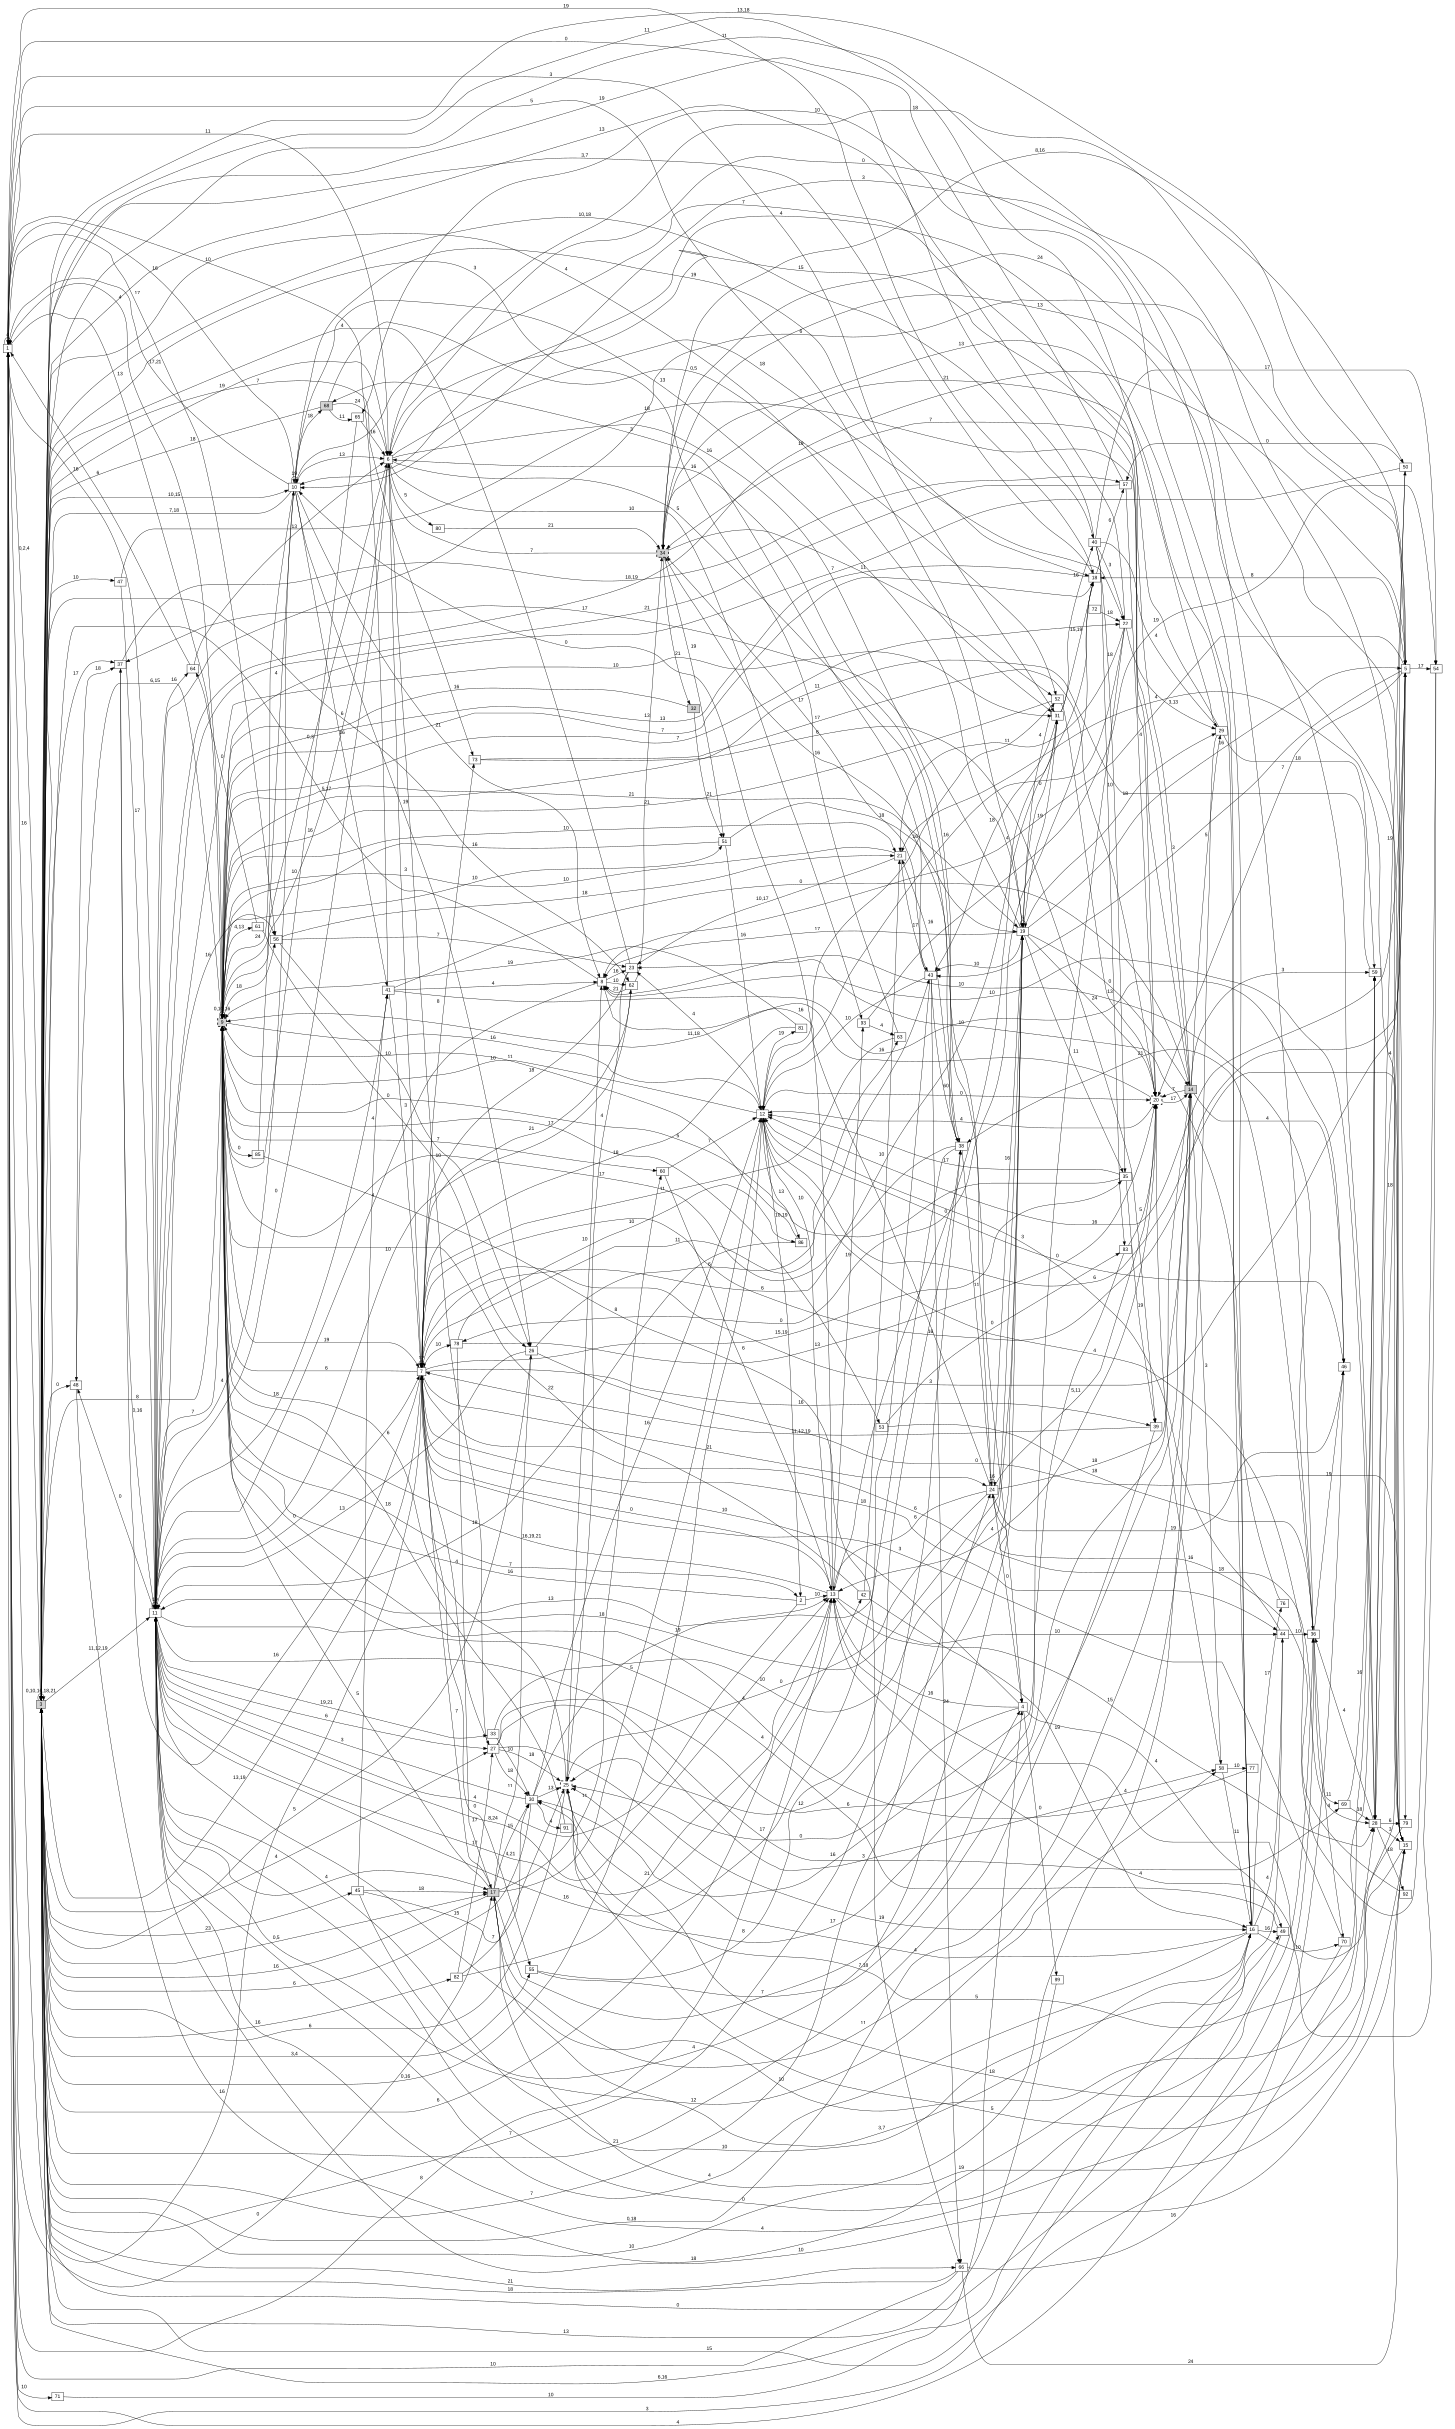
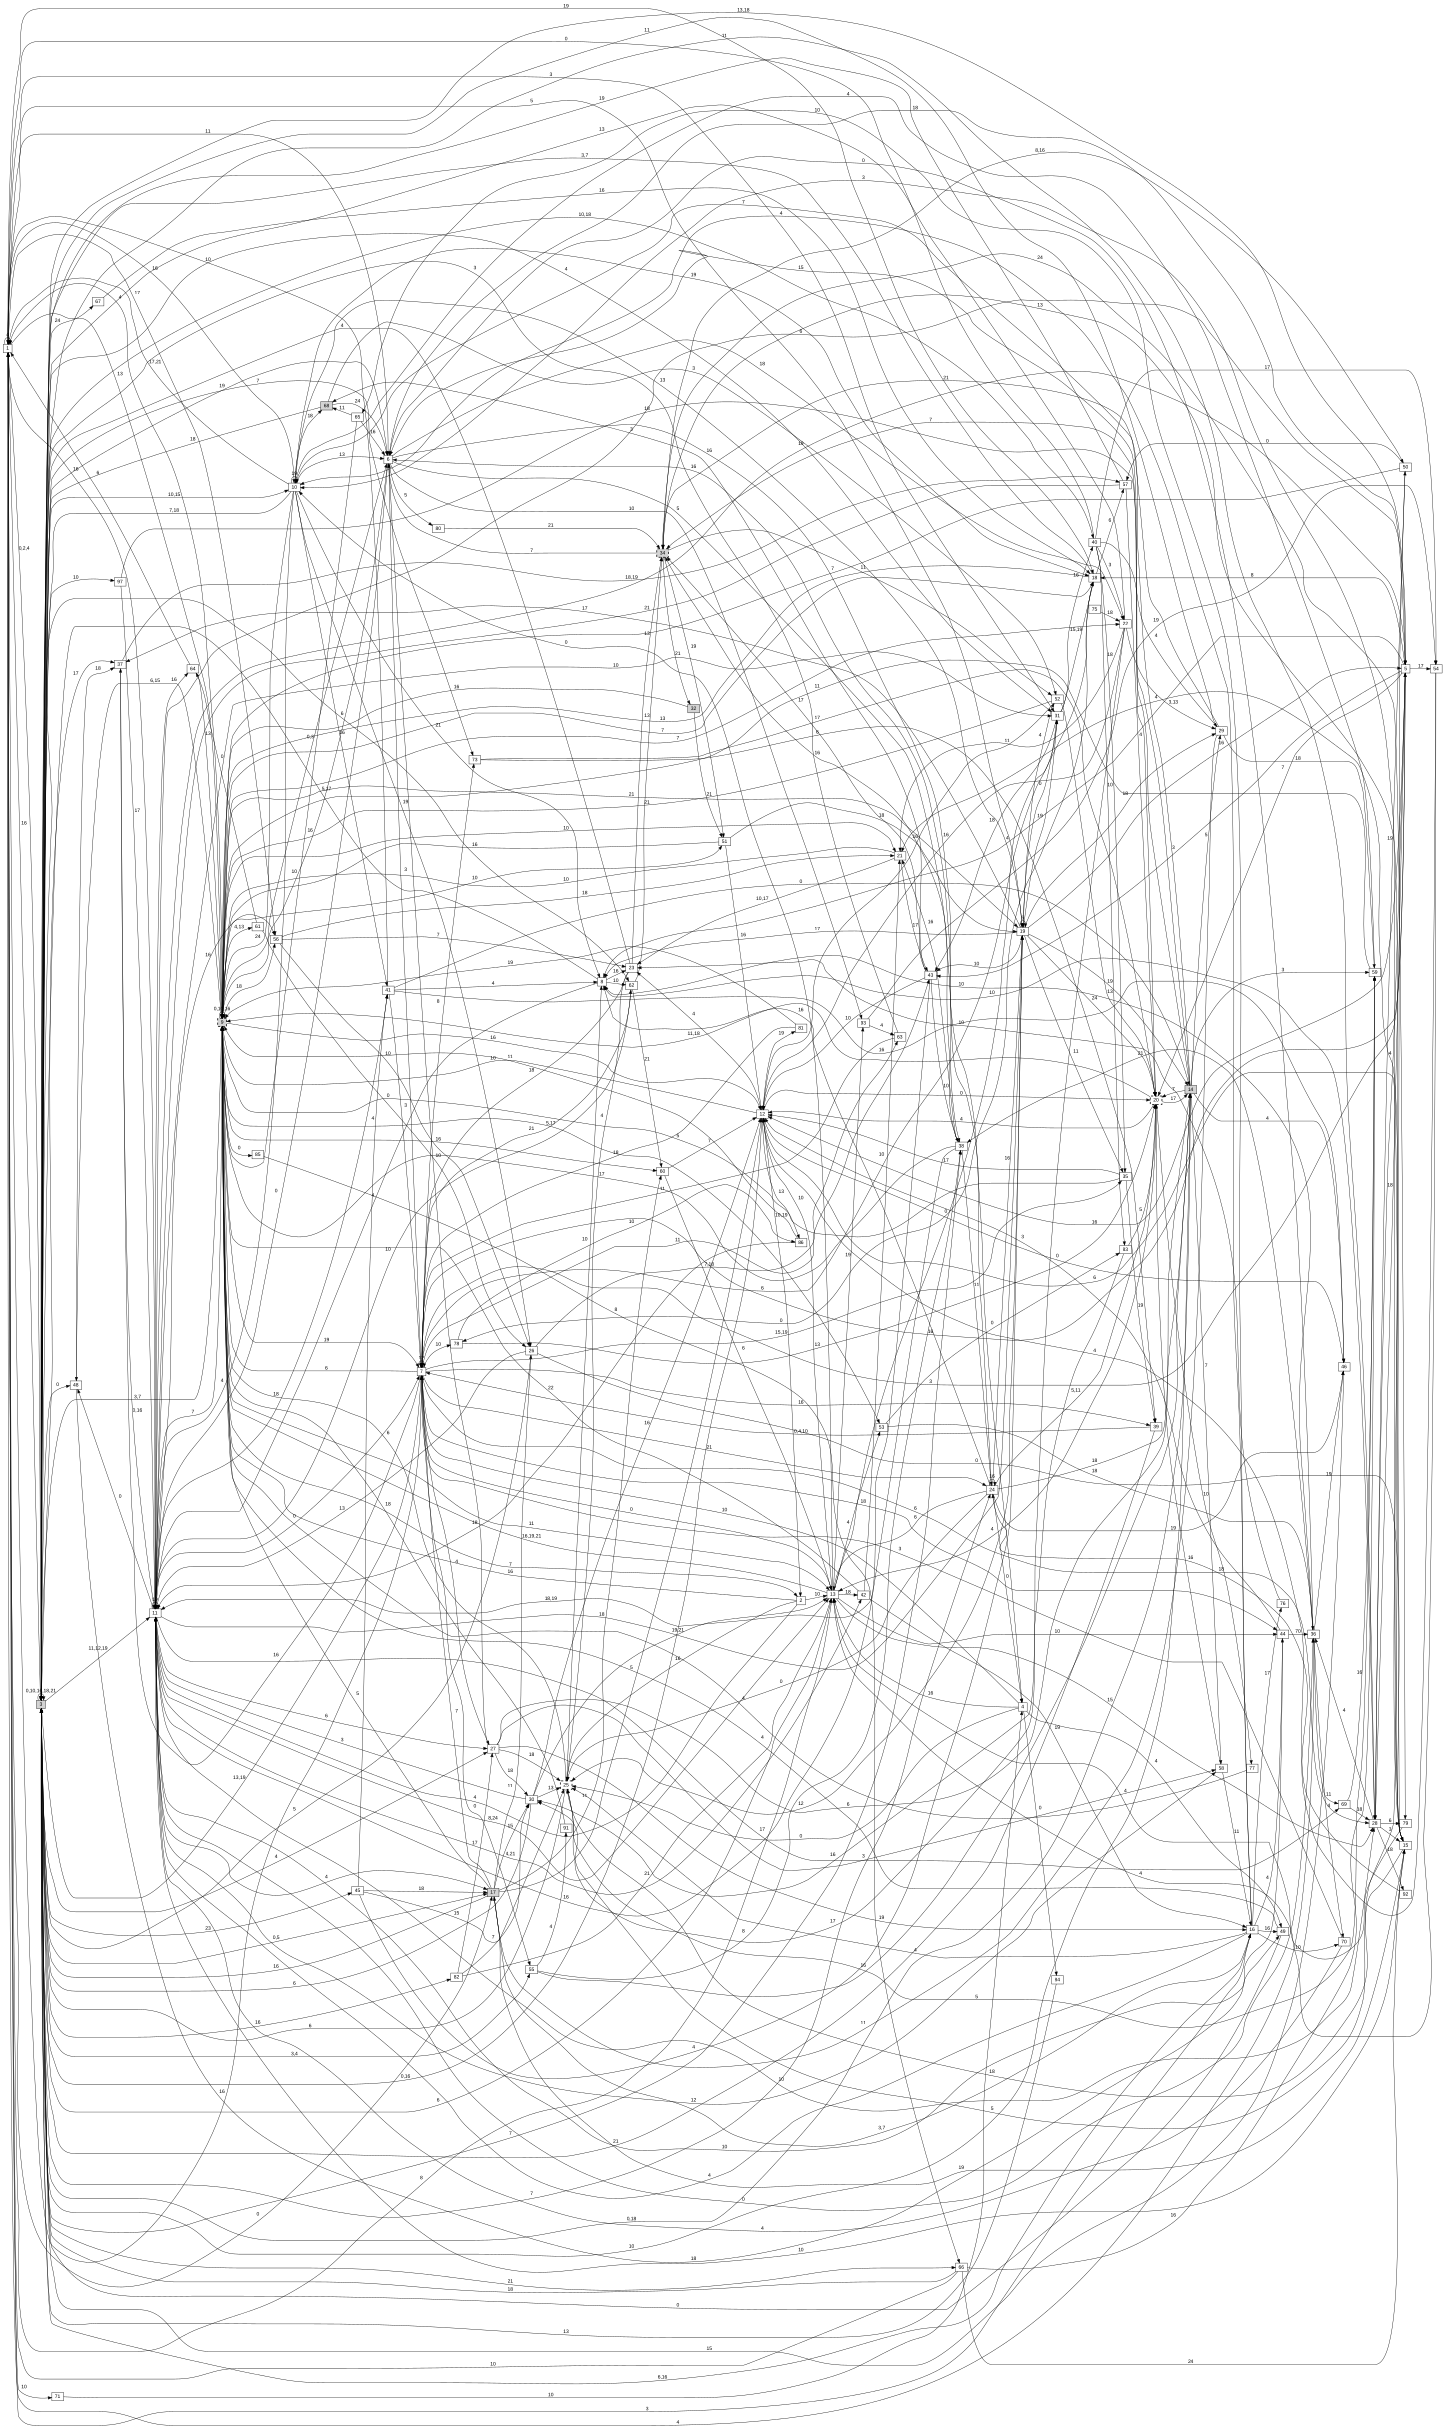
none -> (98, 302)
(694, 368) -> (694, 368)
(337, 418) -> (344, 412)
(274, 553) -> (213, 852)
(120, 582) -> (120, 582)
(1095, 609) -> (1095, 609)
(1225, 708) -> (640, 752)
(273, 839) -> (1029, 177)
(1110, 981) -> (1110, 981)
(617, 992) -> (647, 1077)
(946, 1086) -> (946, 1086)
(551, 1123) -> (551, 1123)
(438, 1139) -> (438, 1139)
(709, 1264) -> (709, 1264)
(1206, 1366) -> (1206, 1366)
(138, 1397) -> (138, 1397)
(801, 1431) -> (801, 1431)
none -> (353, 1449)
none -> (852, 1520)
none -> (846, 1595)
(551, 1599) -> (551, 1599)
(464, 1618) -> none
(942, 1620) -> none
(678, 1630) -> (678, 1630)
(1298, 1632) -> (1298, 1632)
none -> (665, 1671)
(493, 1734) -> none
(1235, 1768) -> (1192, 1434)
(544, 1818) -> (560, 1903)
(864, 1965) -> (864, 1965)
(1057, 1980) -> (1057, 1980)
(793, 1987) -> none
